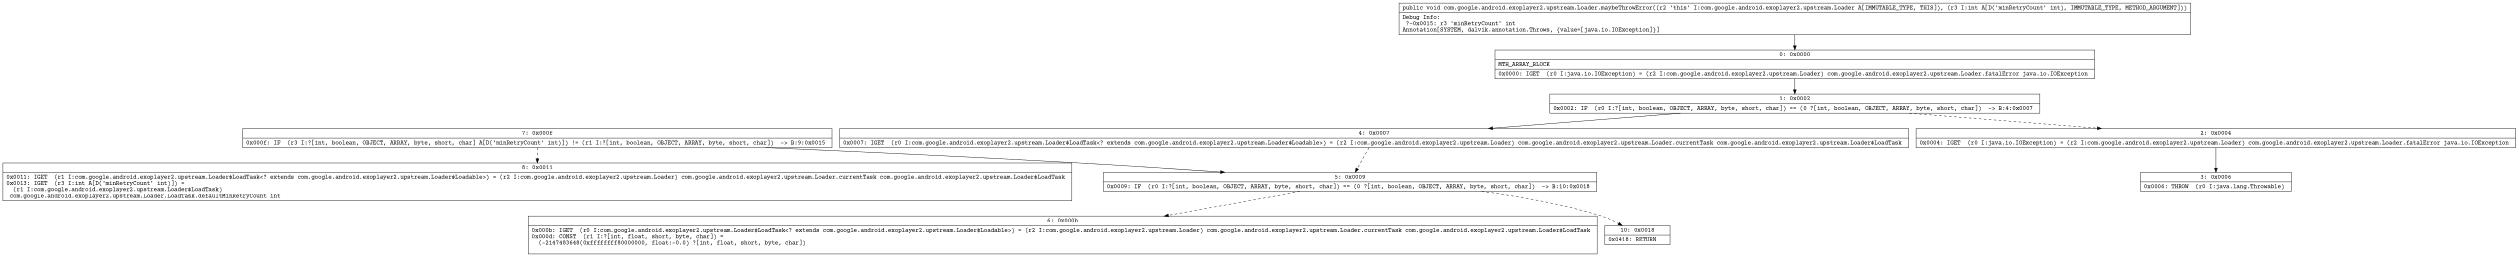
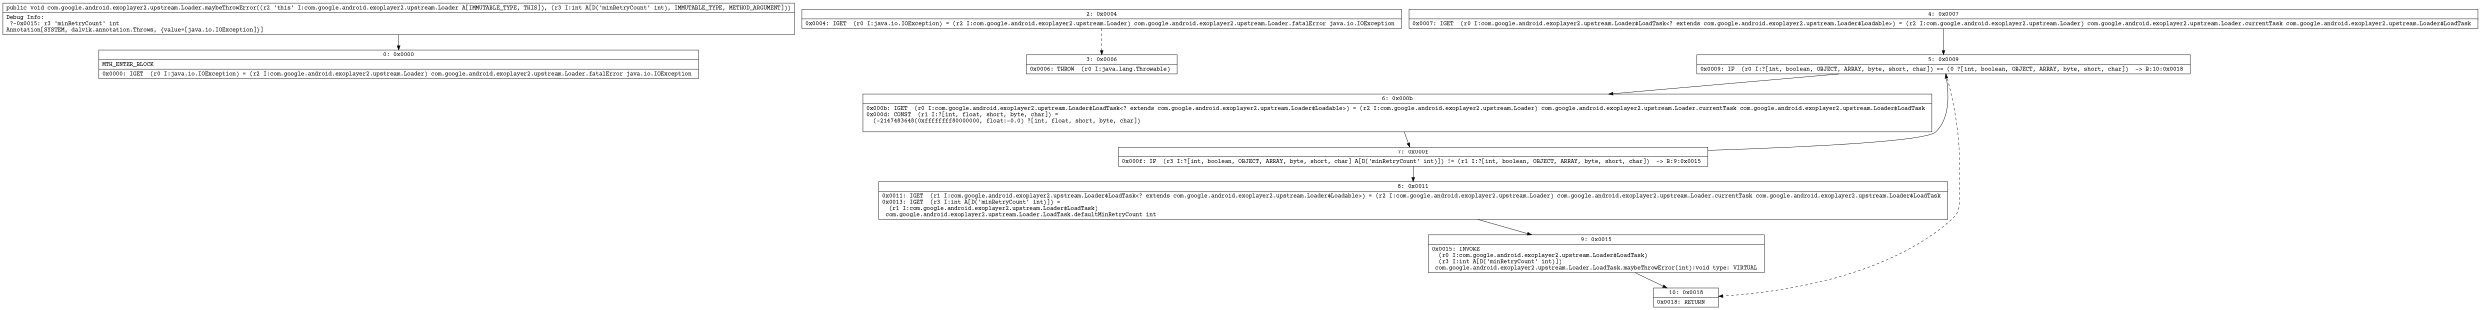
(1524, 64) -> (128, 64)
(1795, 104) -> none
none -> (1406, 138)
(537, 153) -> (1413, 172)
(1363, 158) -> (1943, 39)
(2216, 158) -> (1102, 39)
(1234, 203) -> (1726, 84)
(1637, 240) -> (1686, 302)
none -> (1596, 254)
